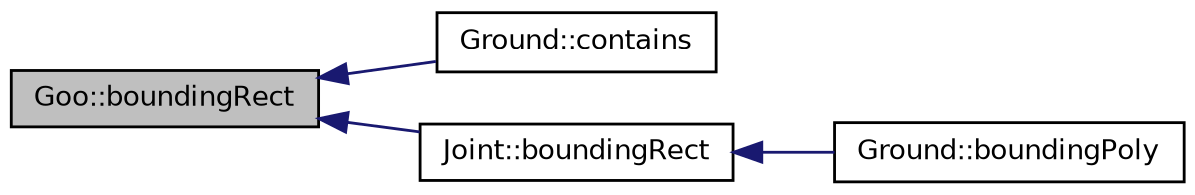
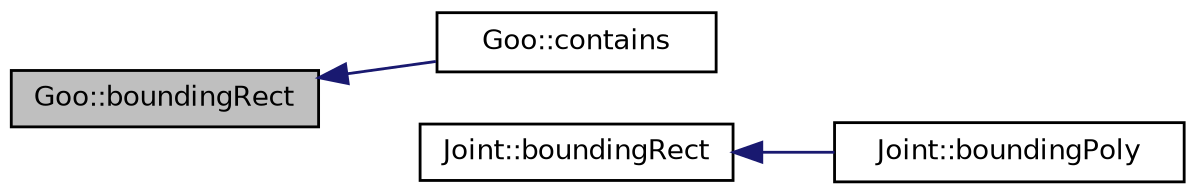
(577, 42) -> (577, 42)
(383, 127) -> none
(1009, 152) -> (1009, 152)
